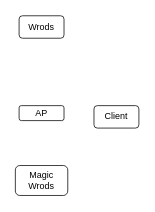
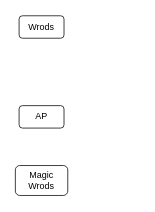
(42, 113) -> (42, 117)
(117, 117) -> none
